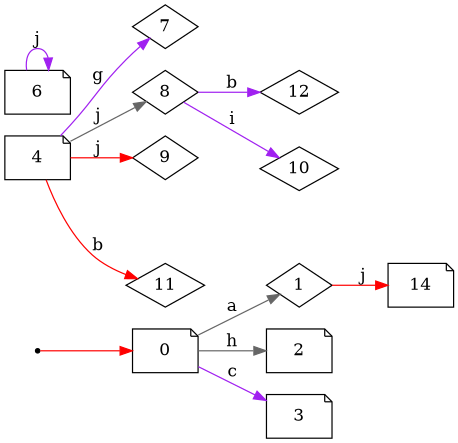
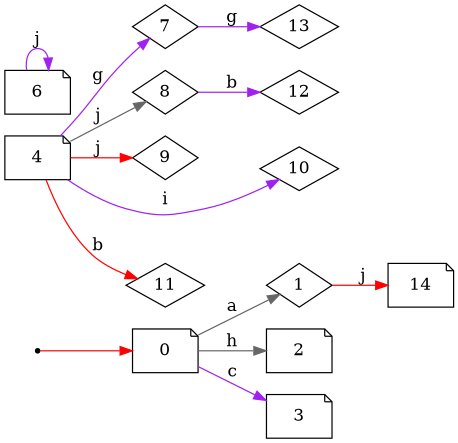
none -> (299, 27)
(226, 127) -> (166, 215)
